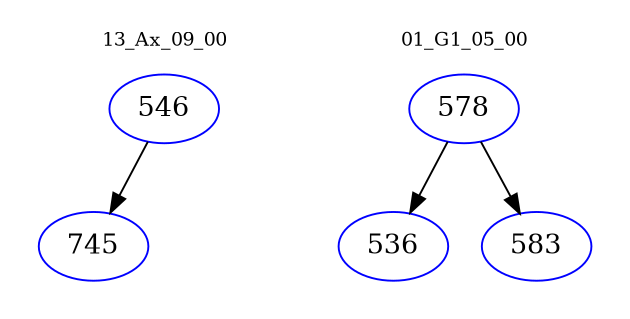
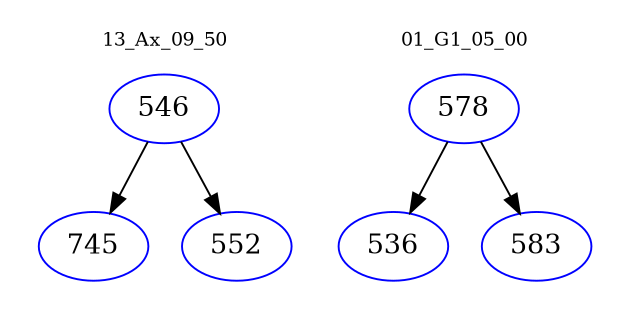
(165, 41) -> (165, 41)
none -> (237, 246)
